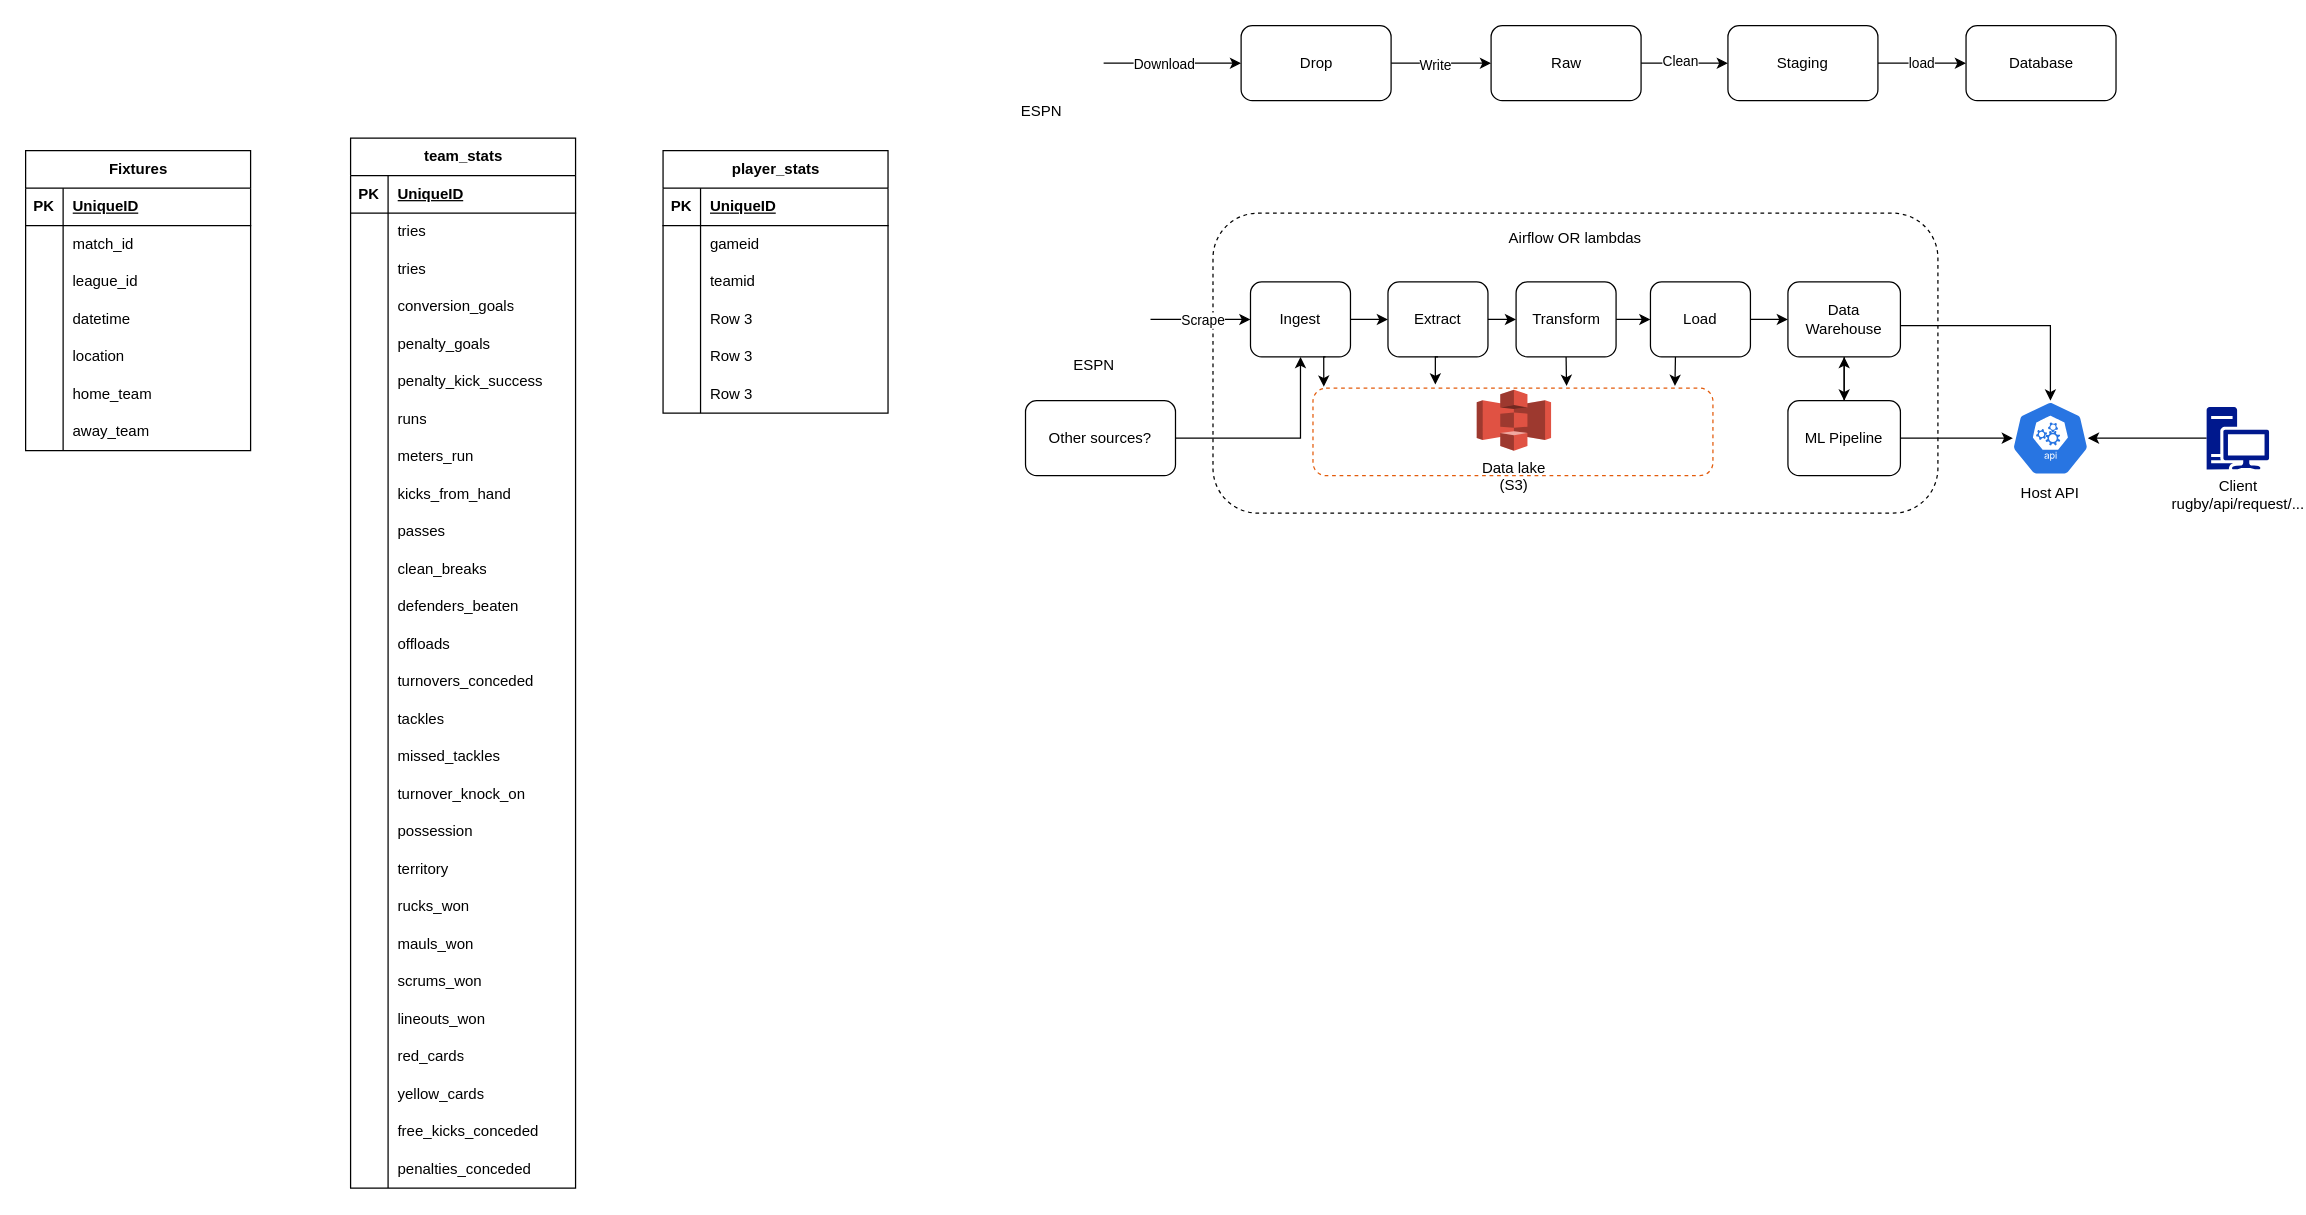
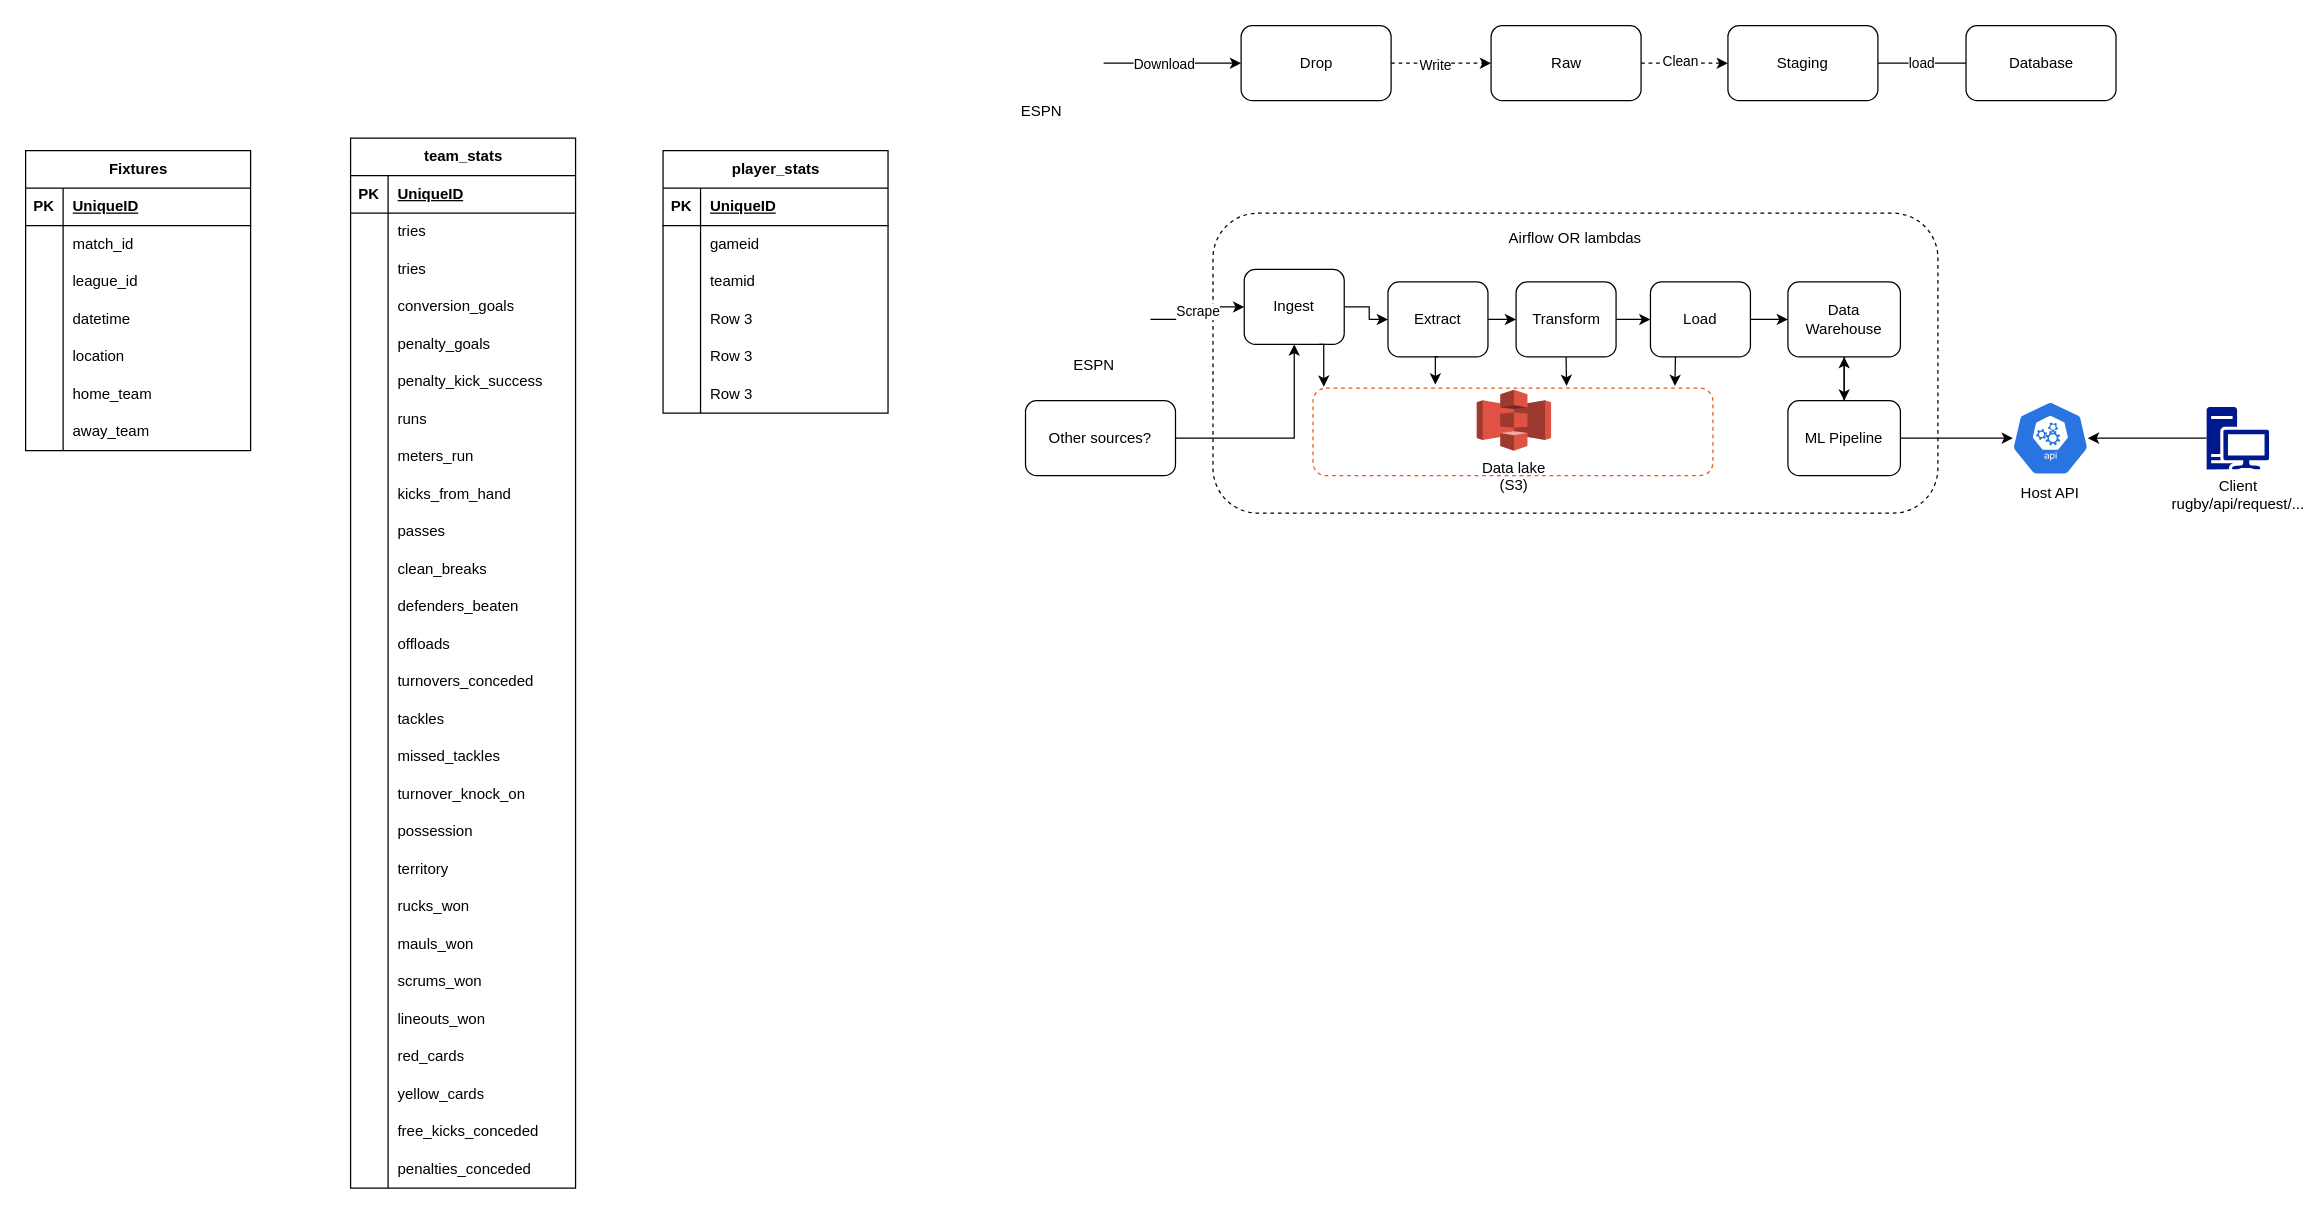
(1467, 63) -> (1467, 63)
(1707, 63) -> (1707, 63)
(1956, 63) -> (1959, 63)
(1301, 319) -> (1294, 307)
(2009, 326) -> none
